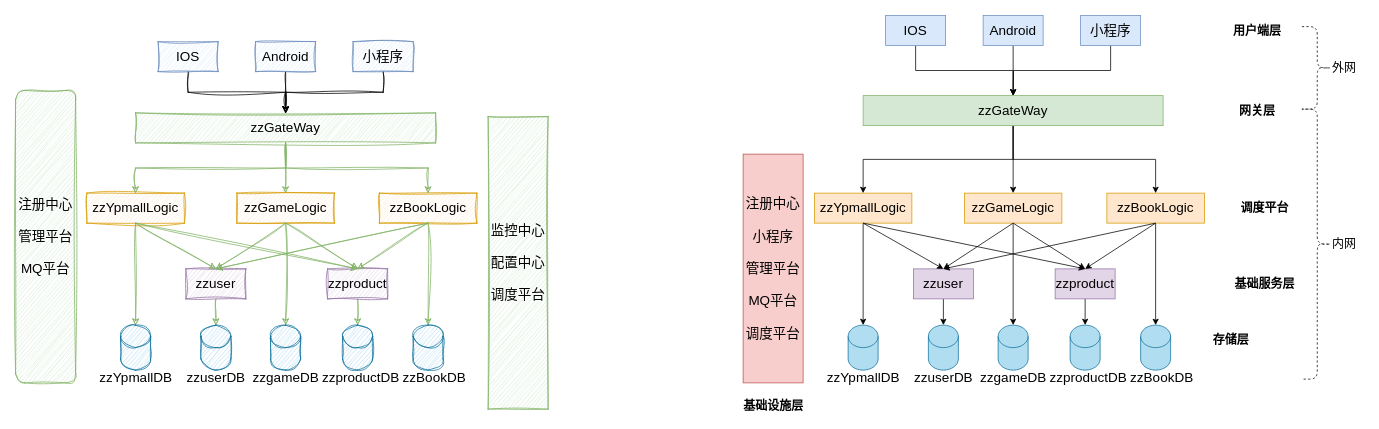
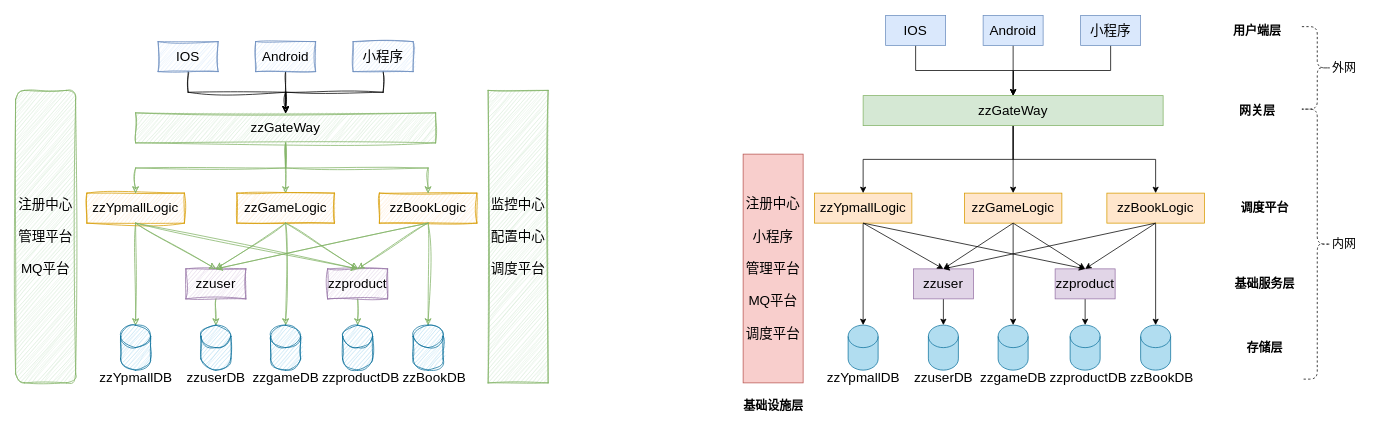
(518, 263) -> (518, 237)
(1230, 340) -> (1264, 348)
